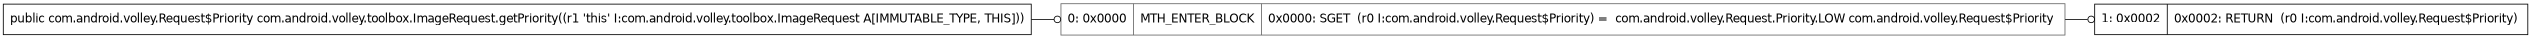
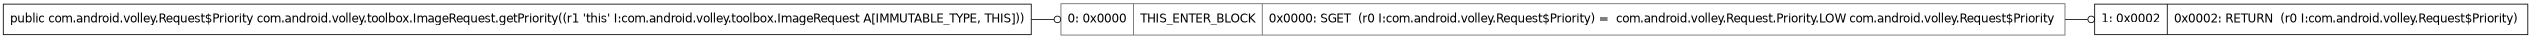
(1197, 19) -> (1198, 19)
